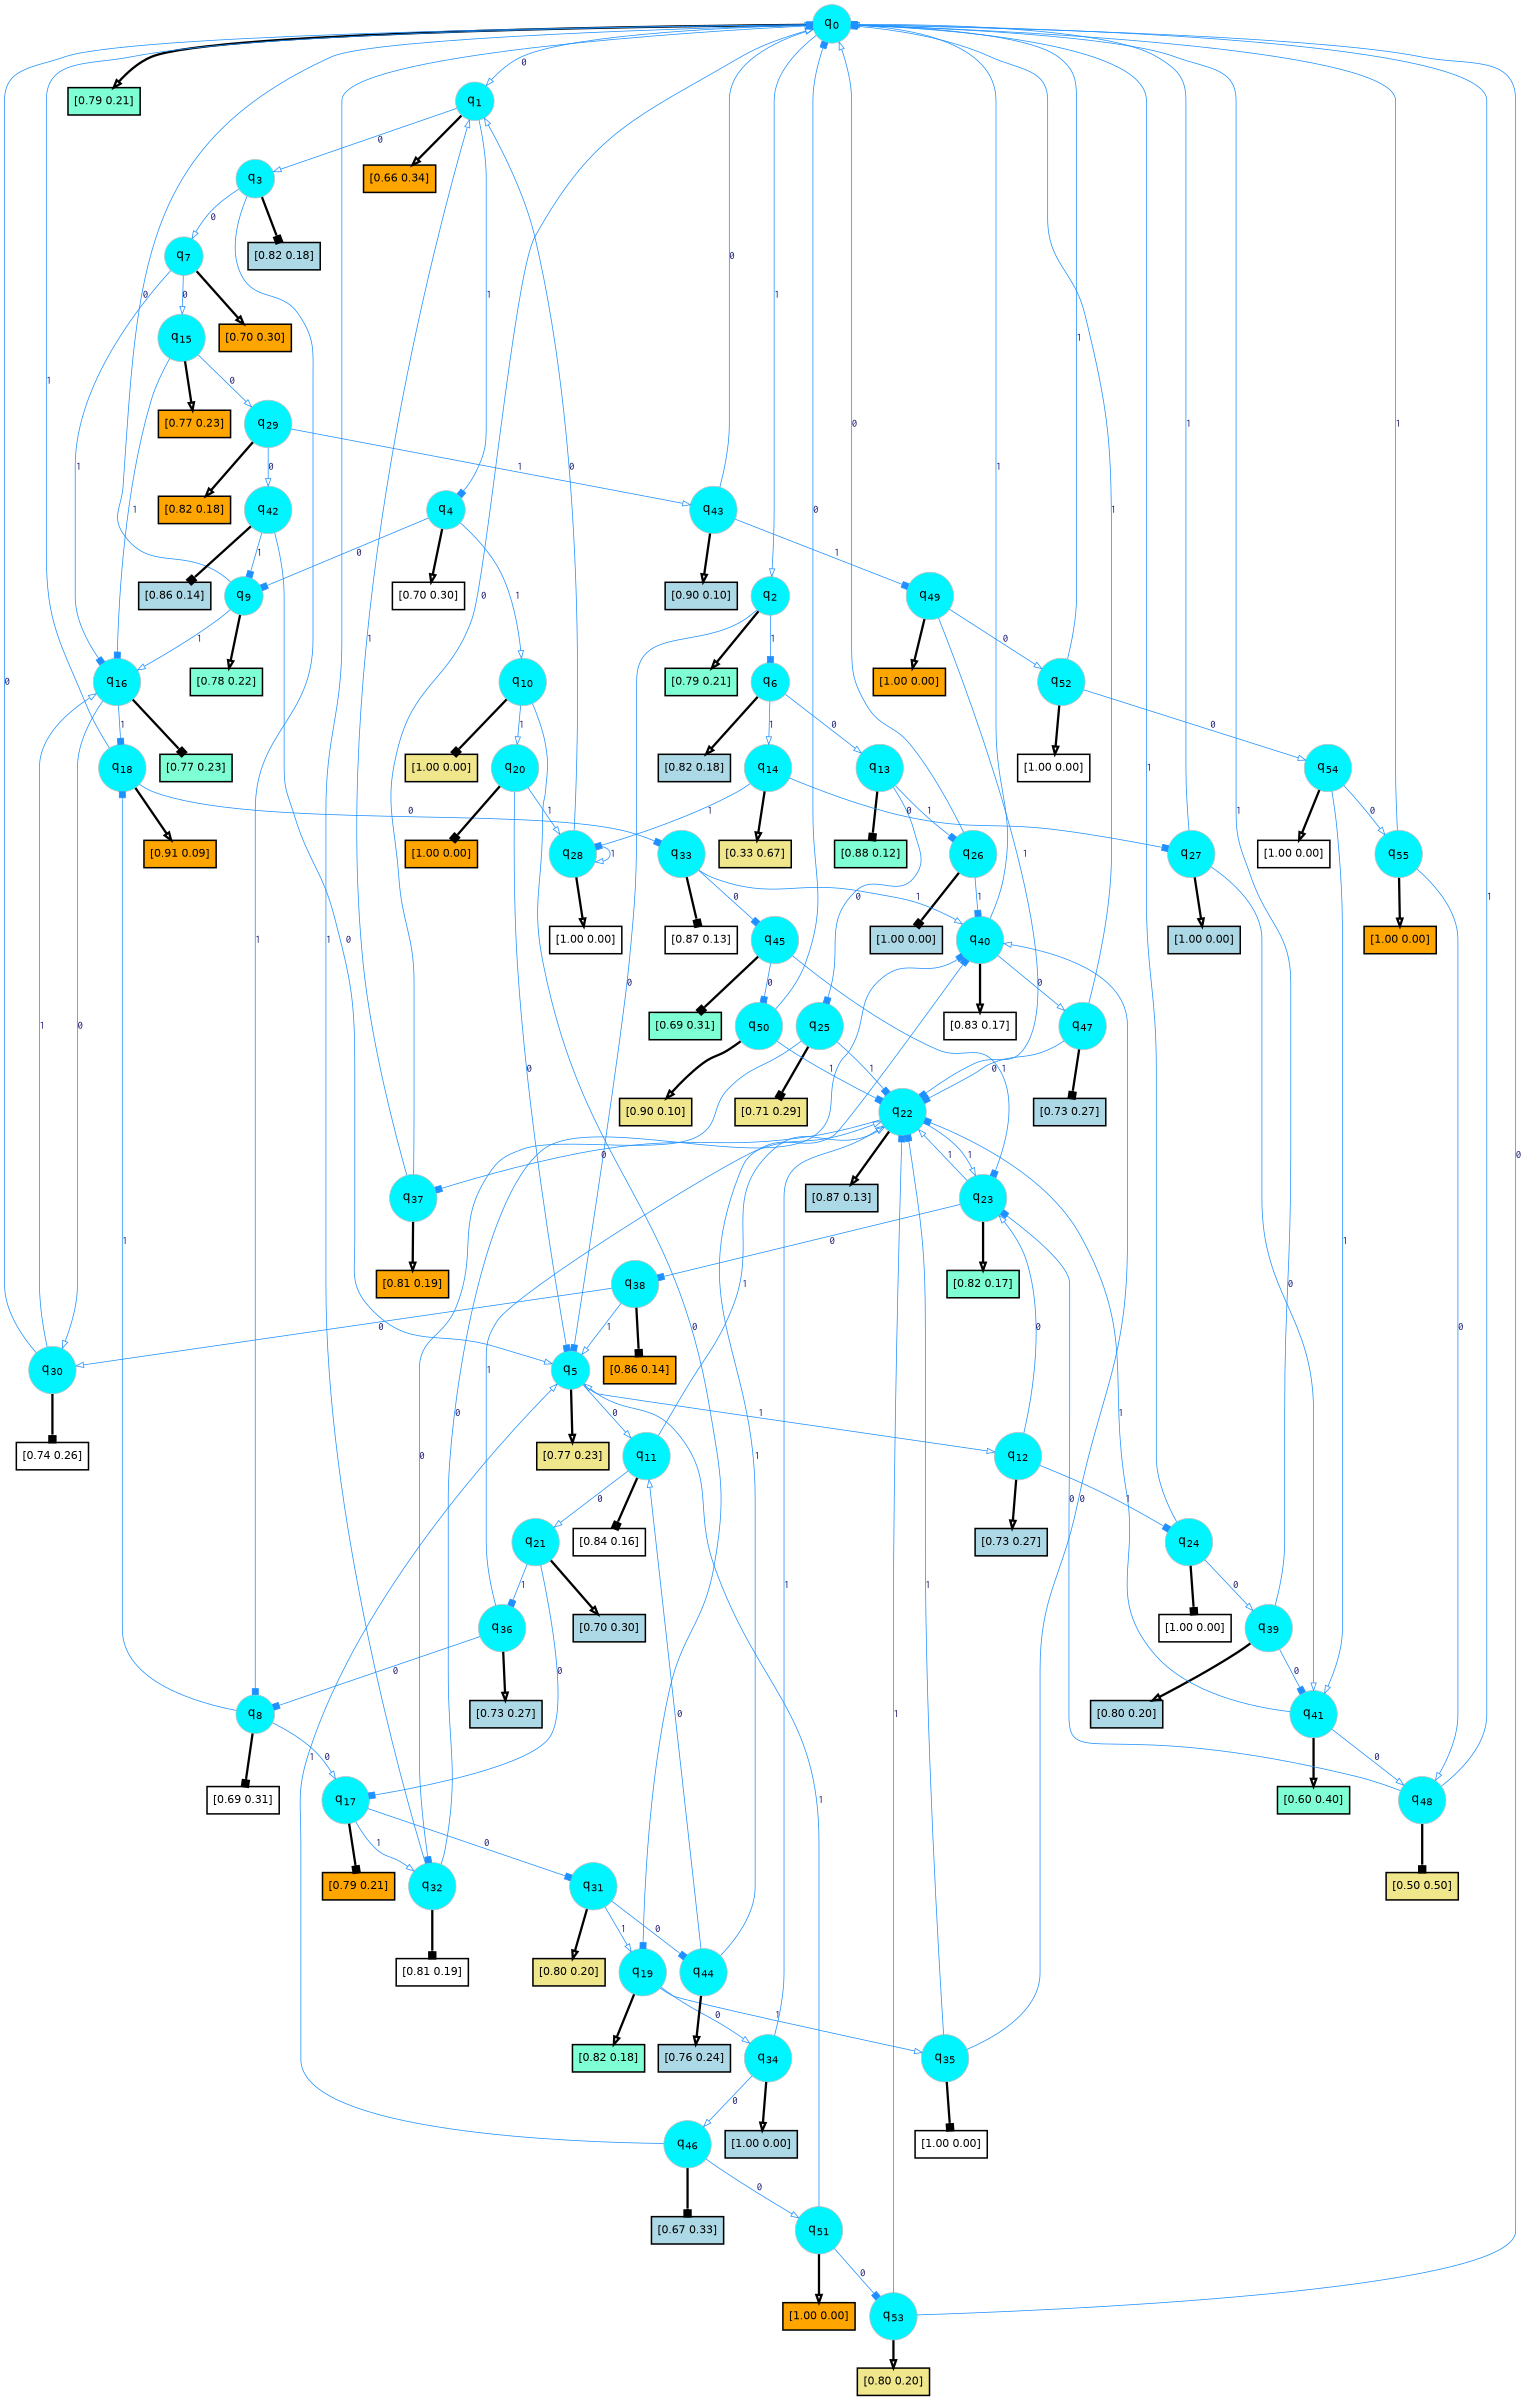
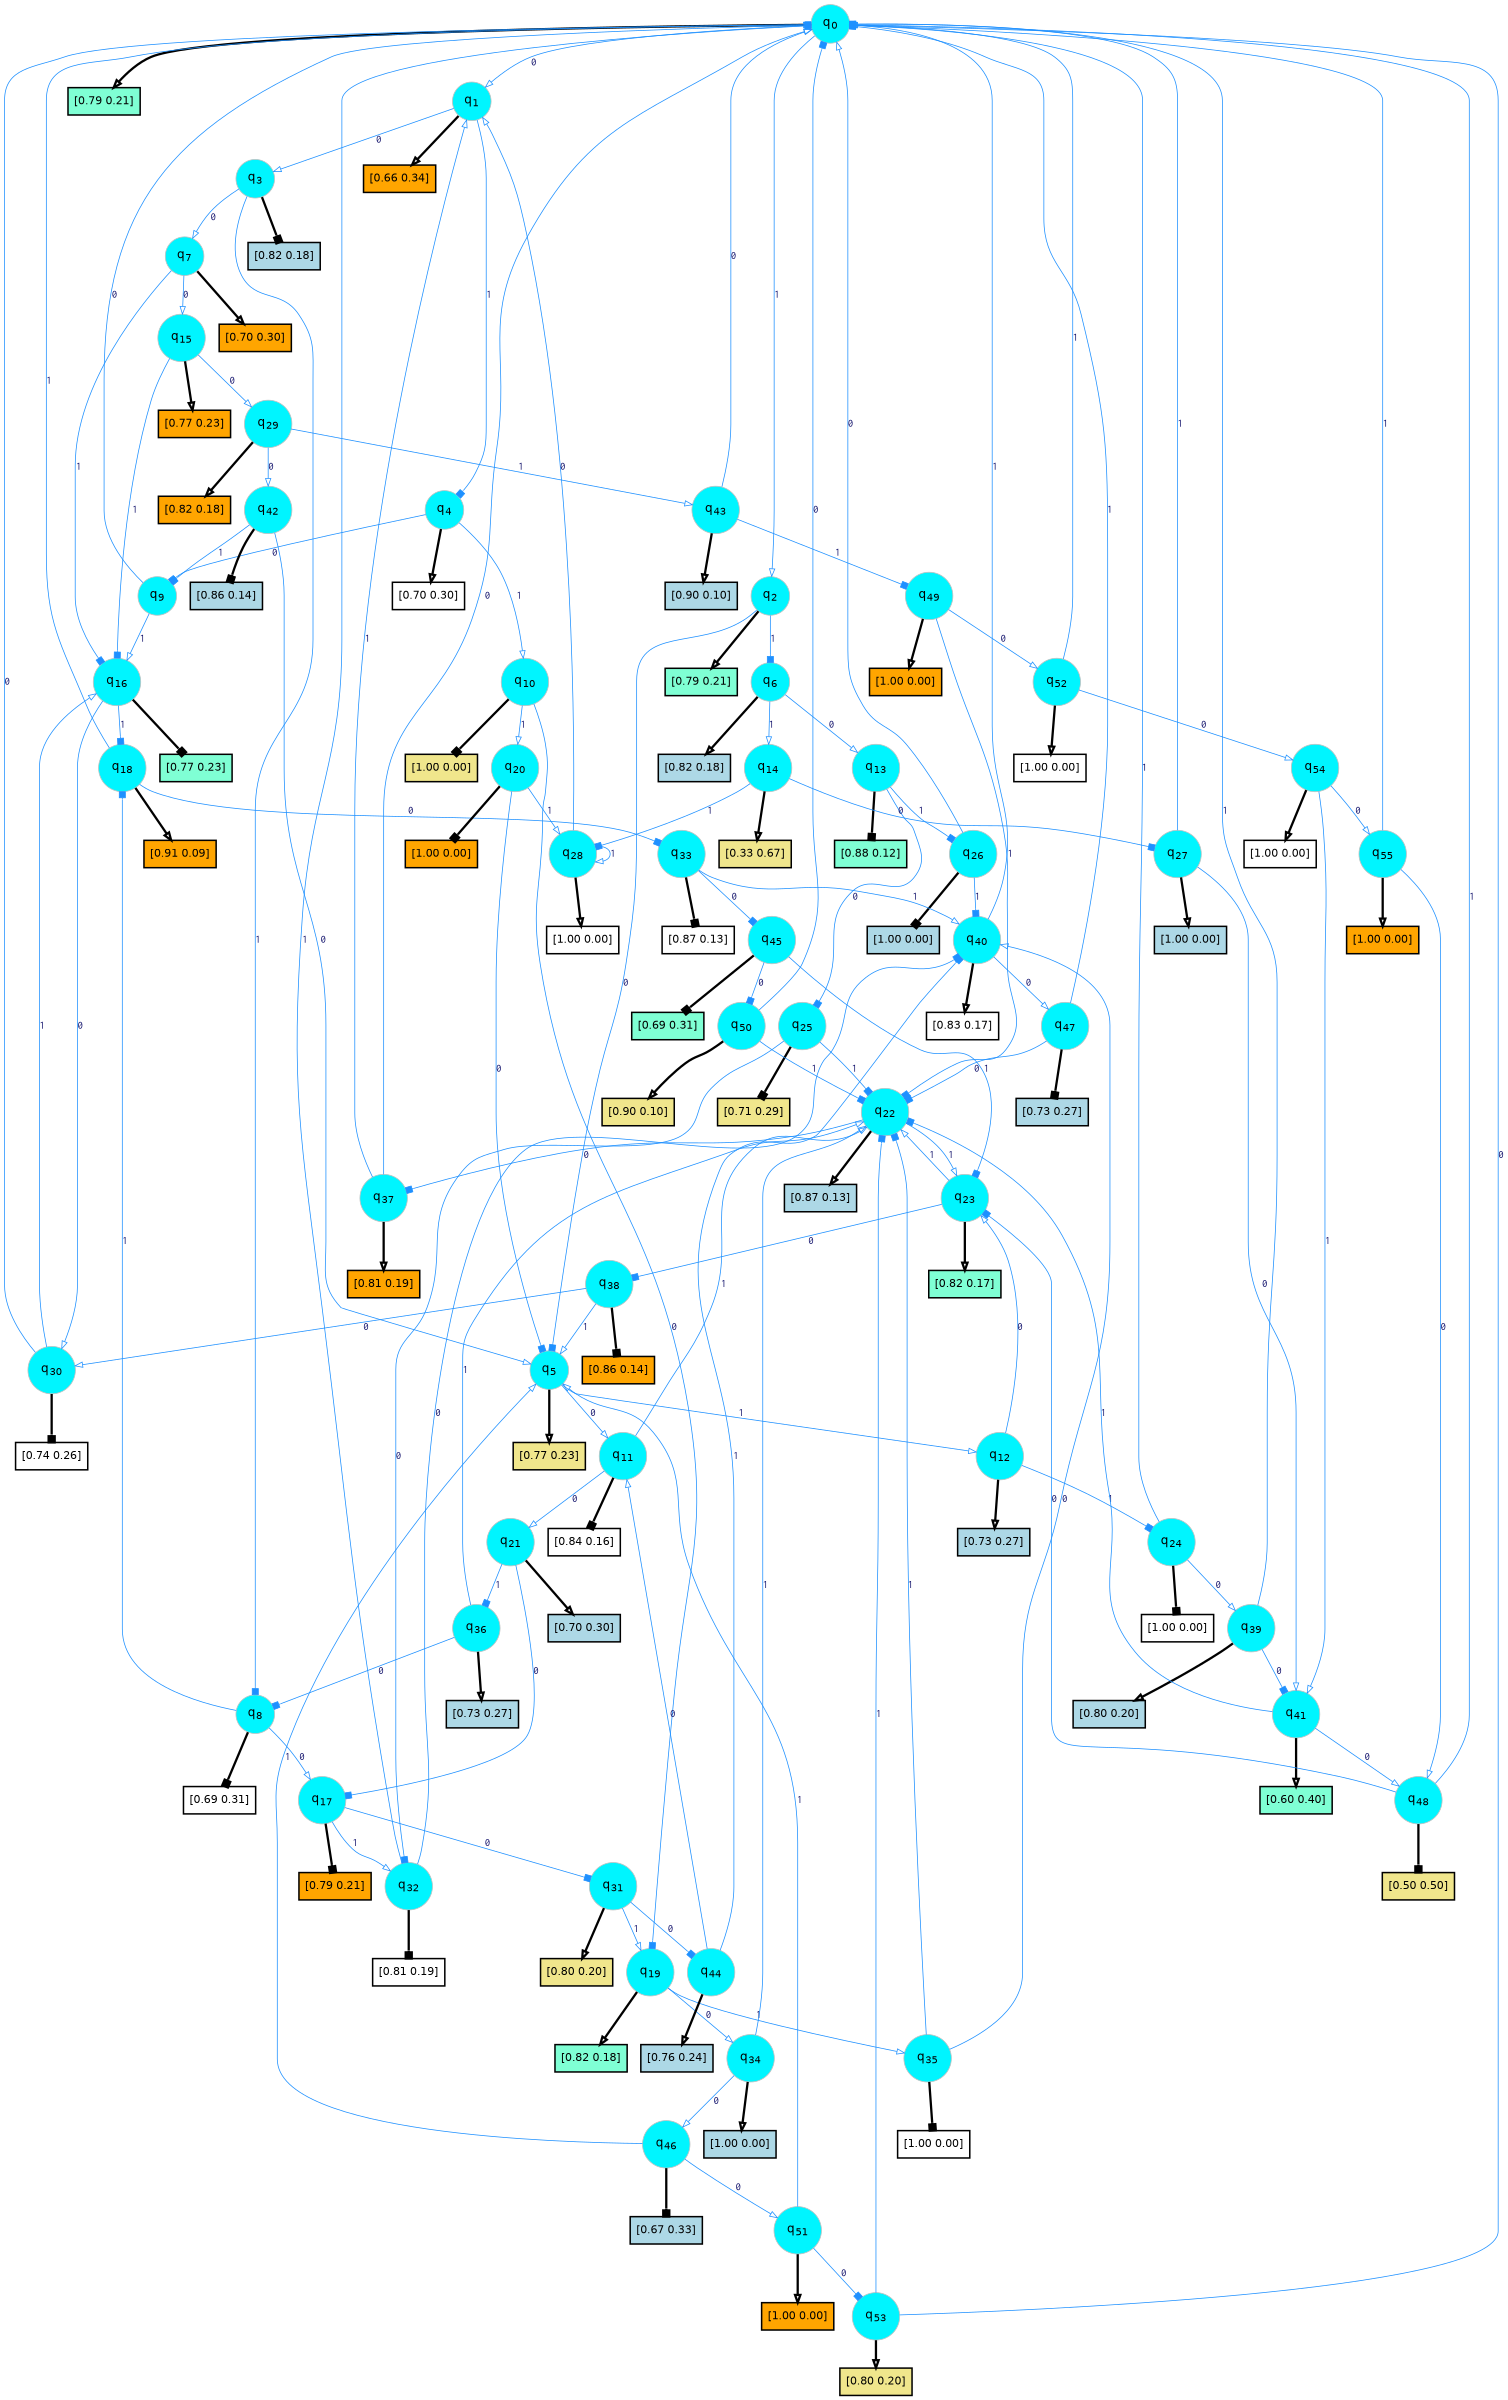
(226, 682) -> none
